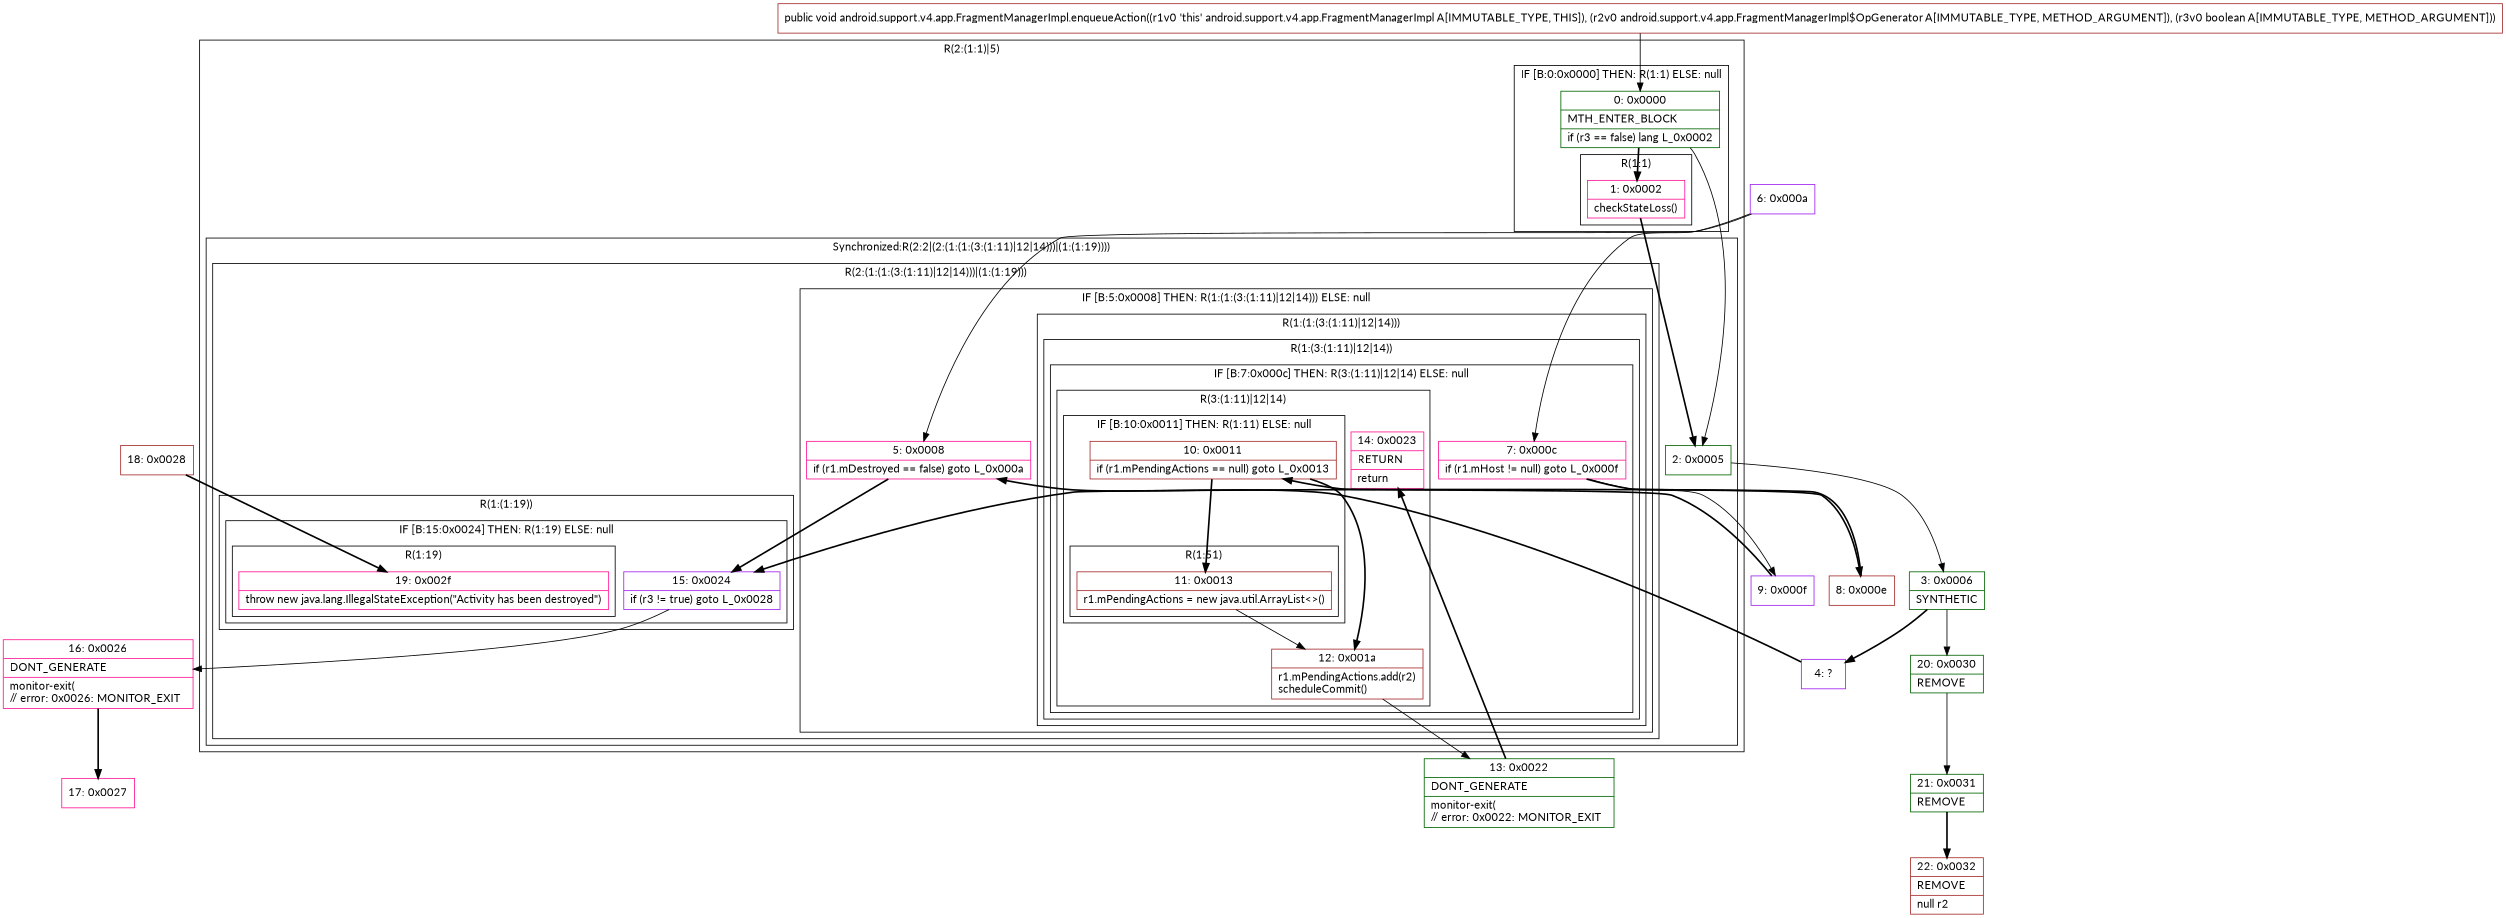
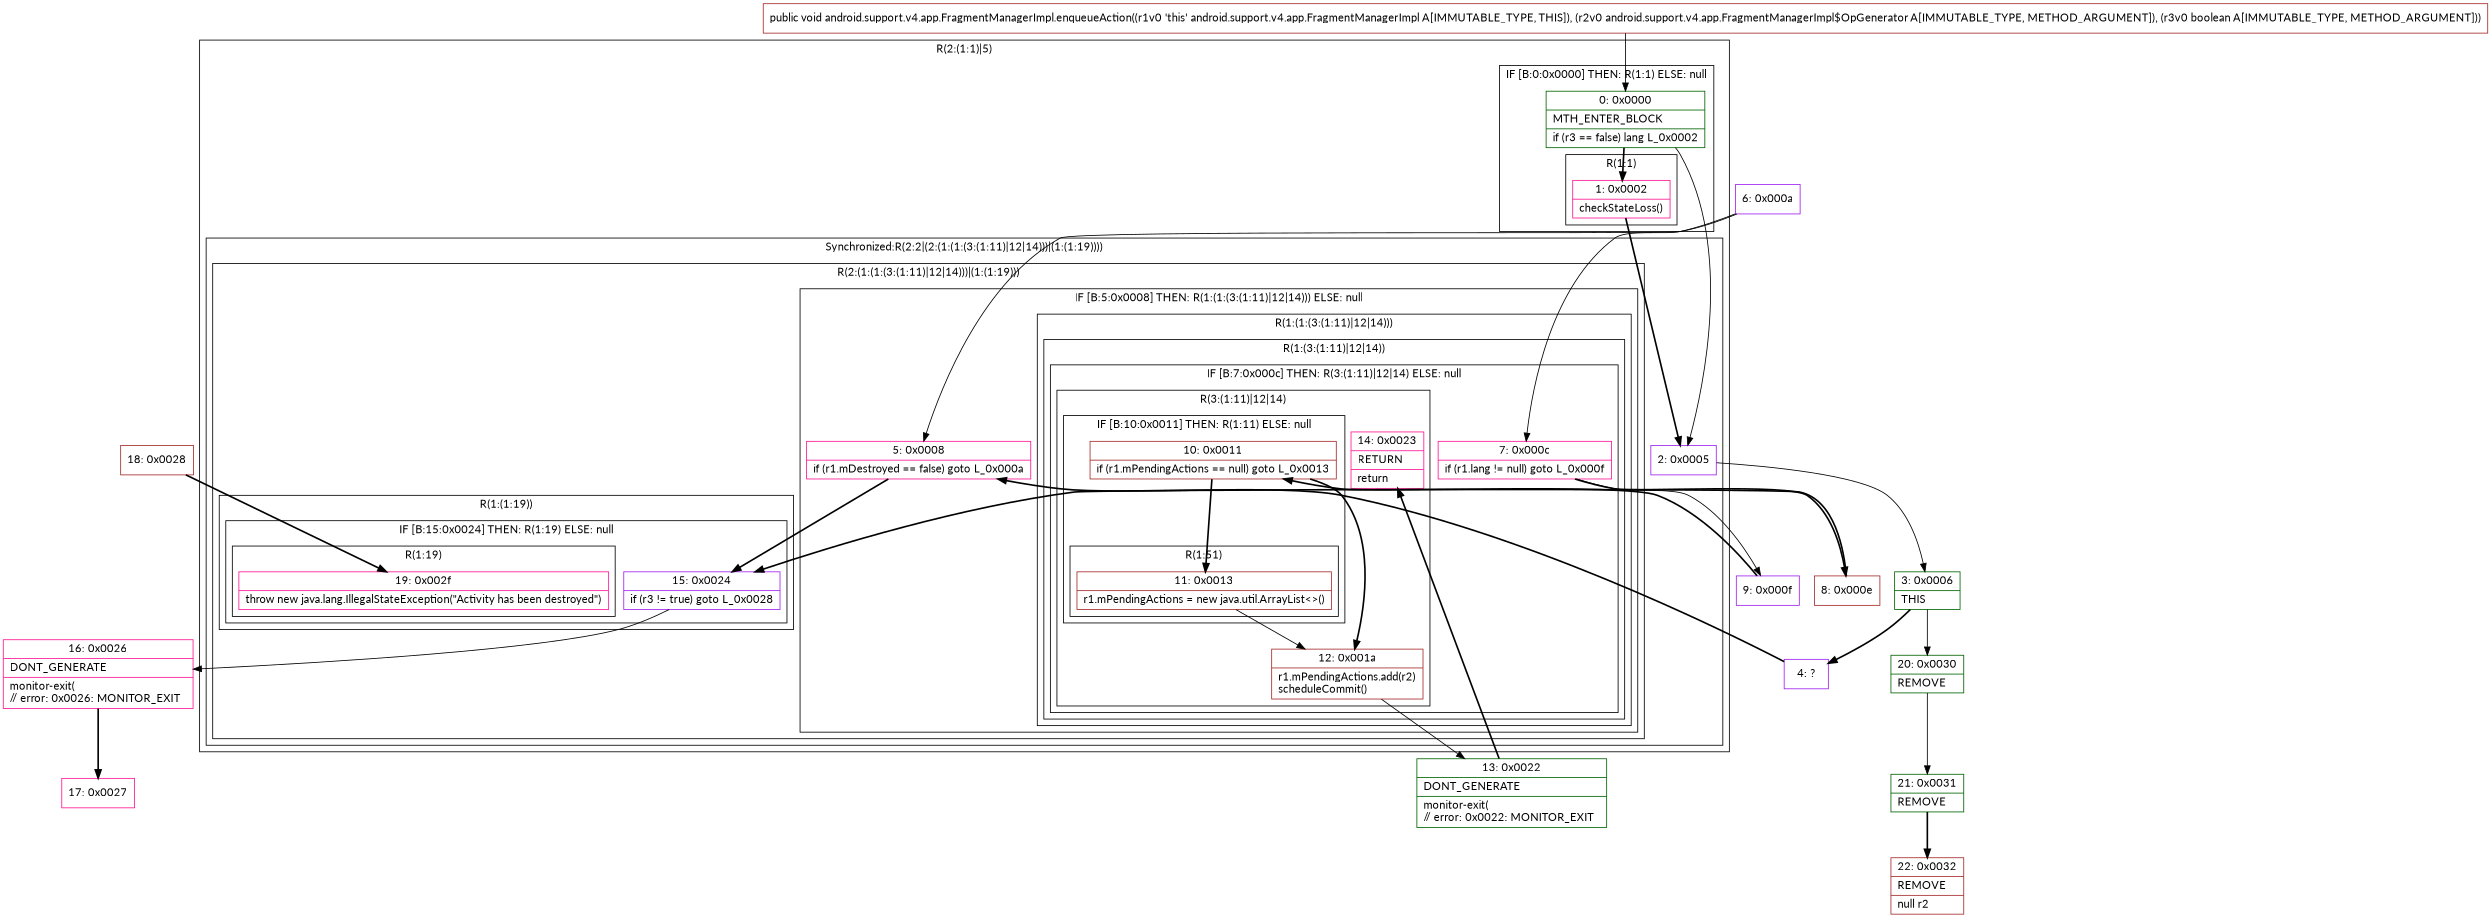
(1698, 460) -> (1684, 460)
(1532, 469) -> (1525, 469)
(1947, 600) -> (1914, 600)
